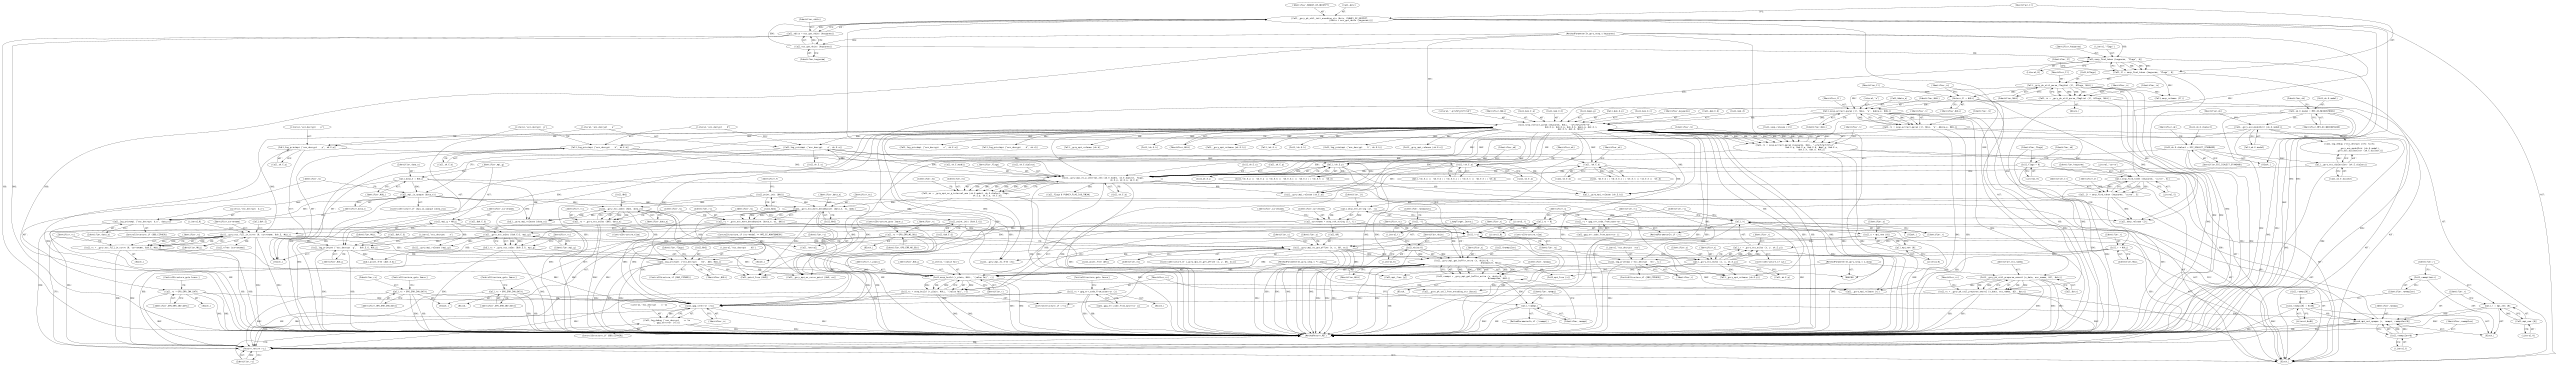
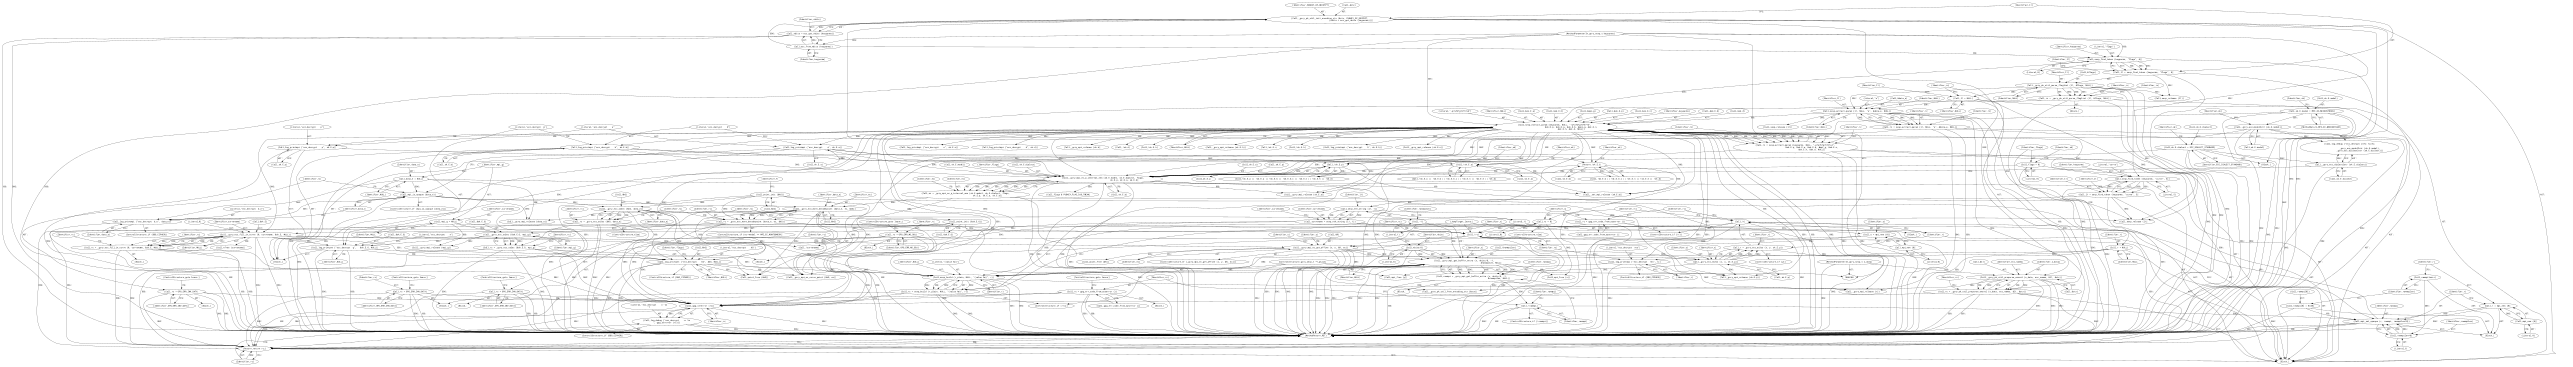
(813, 47) -> (813, 47)
(2051, 94) -> none
(1963, 98) -> (1963, 98)
(2321, 127) -> (2321, 127)
none -> (1123, 147)
(1592, 165) -> (1592, 165)
(1386, 178) -> none
(1603, 195) -> (1603, 195)
(1379, 196) -> (1467, 228)
(796, 201) -> (728, 203)
(576, 216) -> (1027, 217)
(1332, 228) -> (1339, 215)
(1666, 235) -> (1666, 235)
(1100, 244) -> (897, 241)
(809, 248) -> (809, 248)
(1828, 251) -> (1784, 234)
(379, 262) -> none
(868, 262) -> none
(998, 262) -> none
(1303, 262) -> (1303, 262)
none -> (1979, 262)
none -> (2049, 262)
(1628, 269) -> (1565, 248)
(1324, 273) -> (1613, 334)
(52, 284) -> (786, 341)
none -> (603, 290)
none -> (2425, 310)
(1529, 322) -> (1529, 322)
(2305, 322) -> none
(2382, 322) -> (2382, 322)
